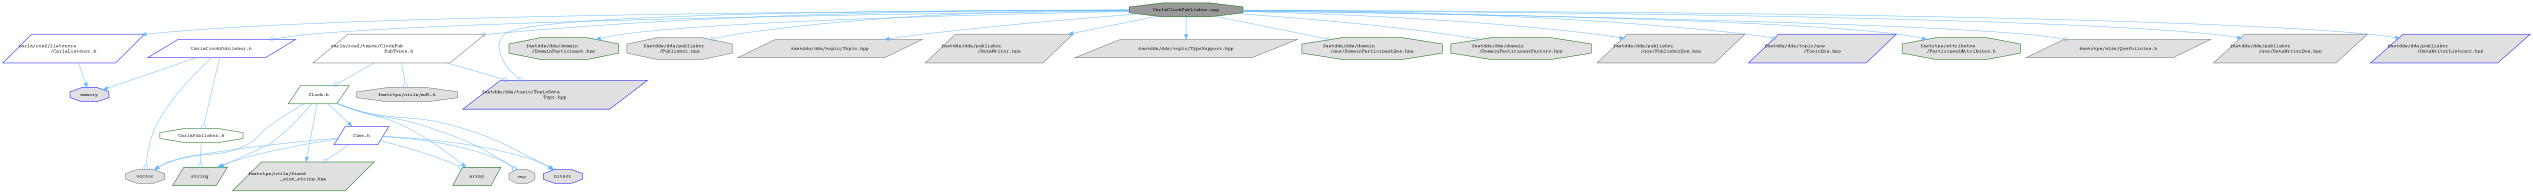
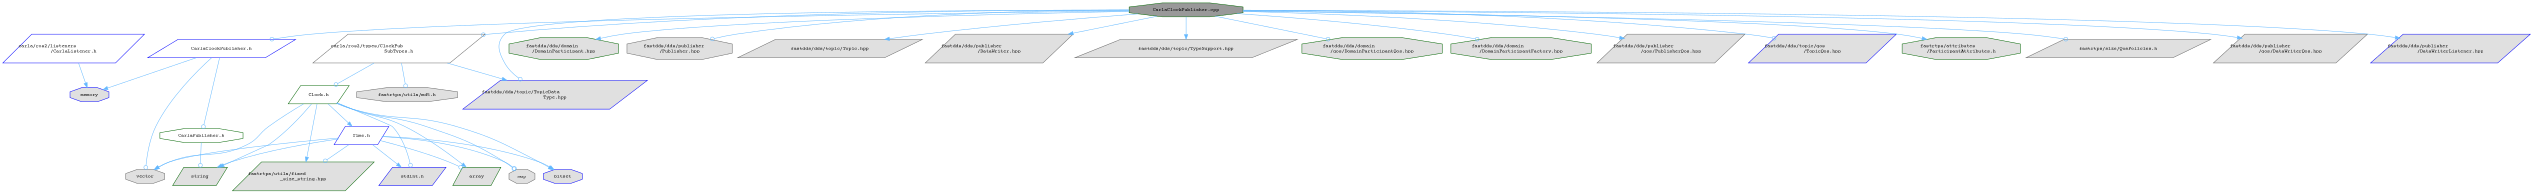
(637, 15) -> none
(475, 71) -> (475, 71)
none -> (412, 176)
